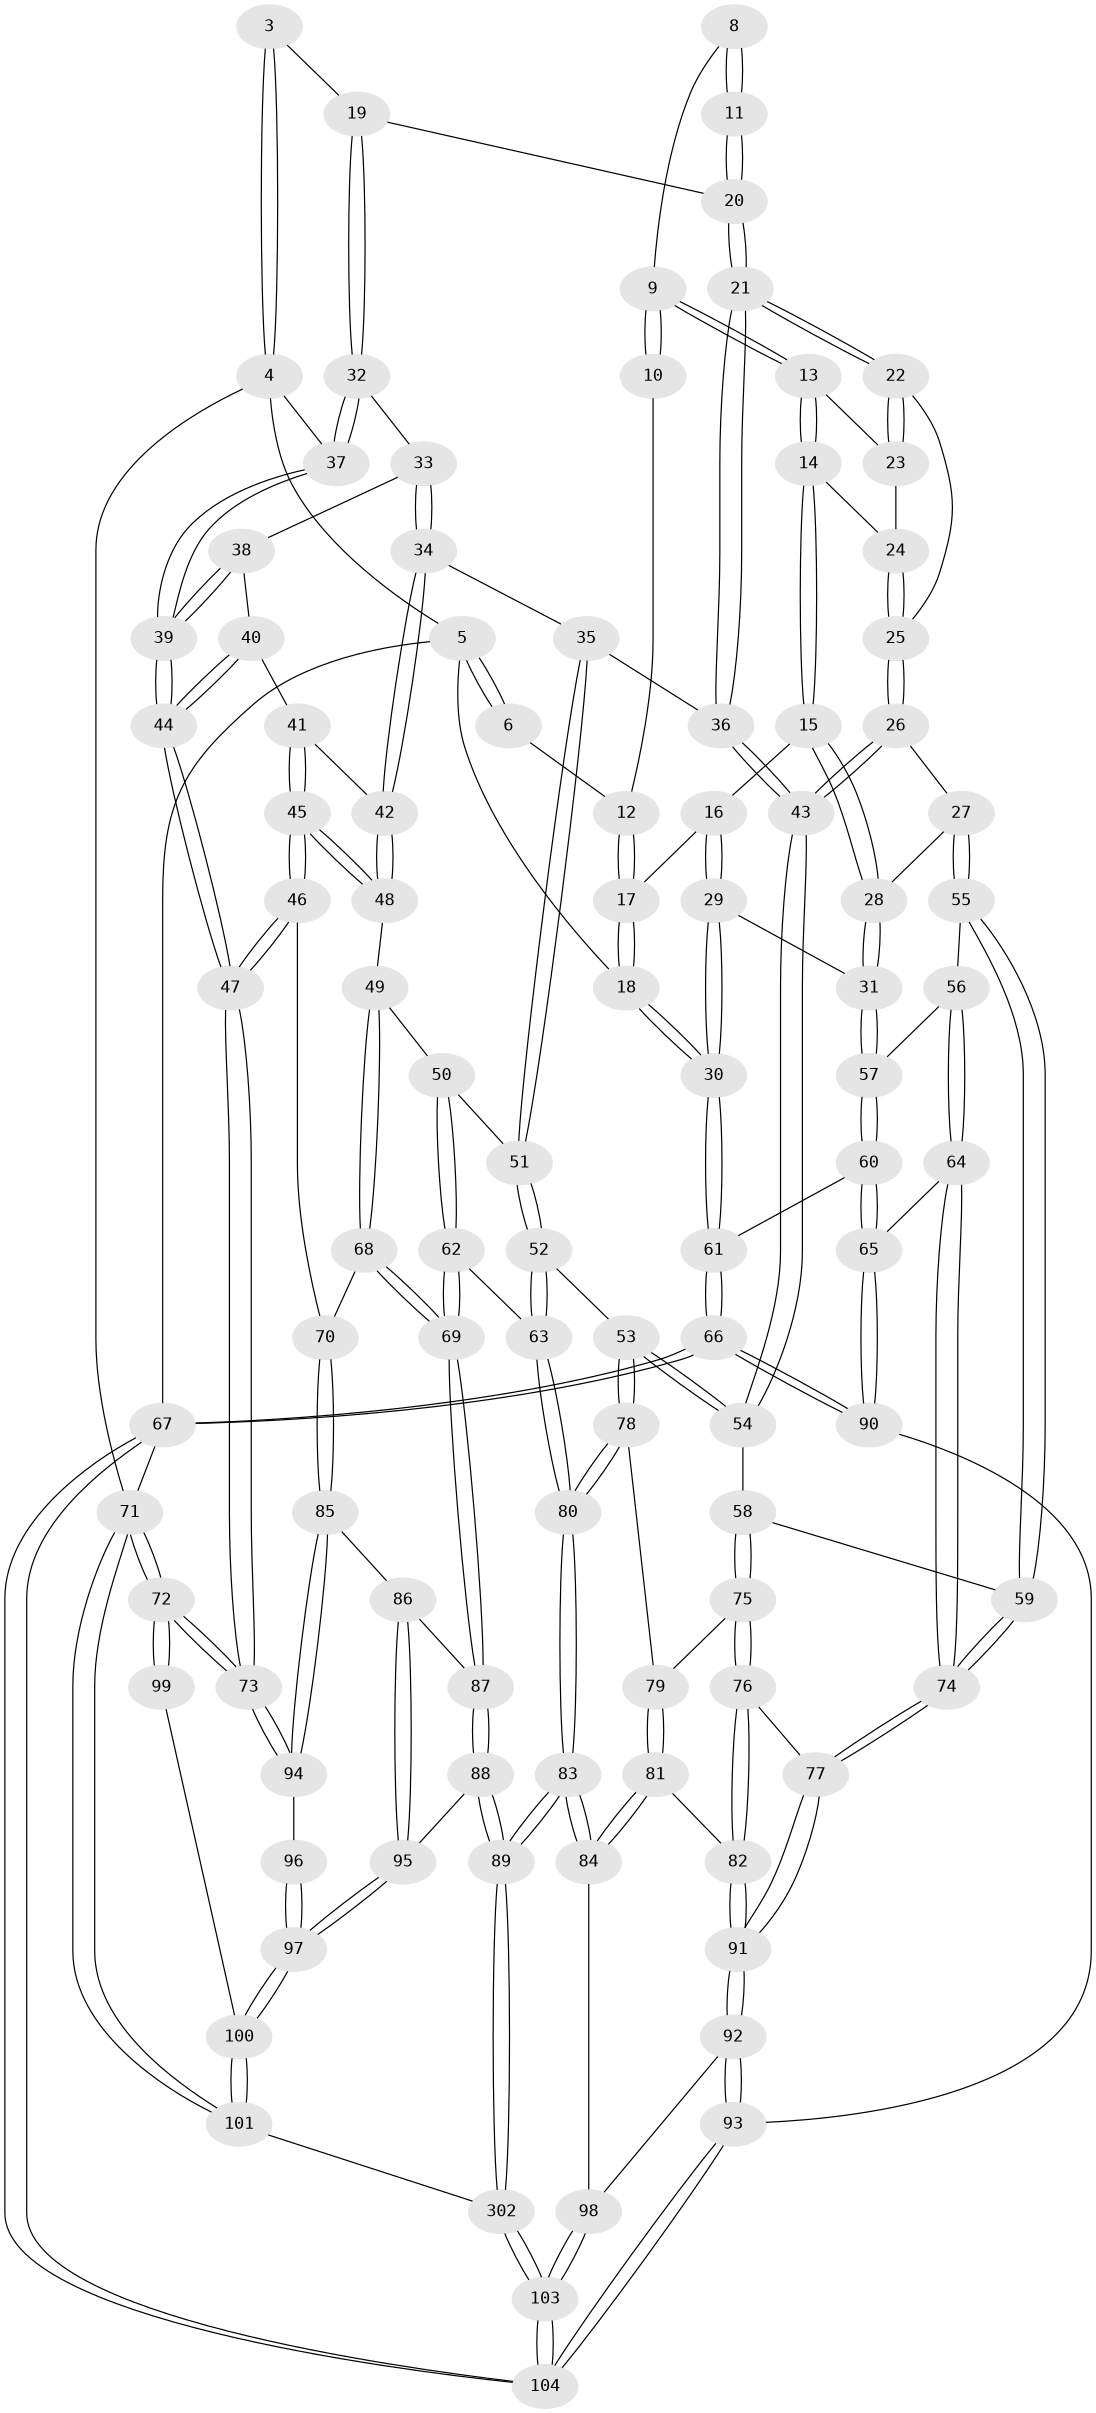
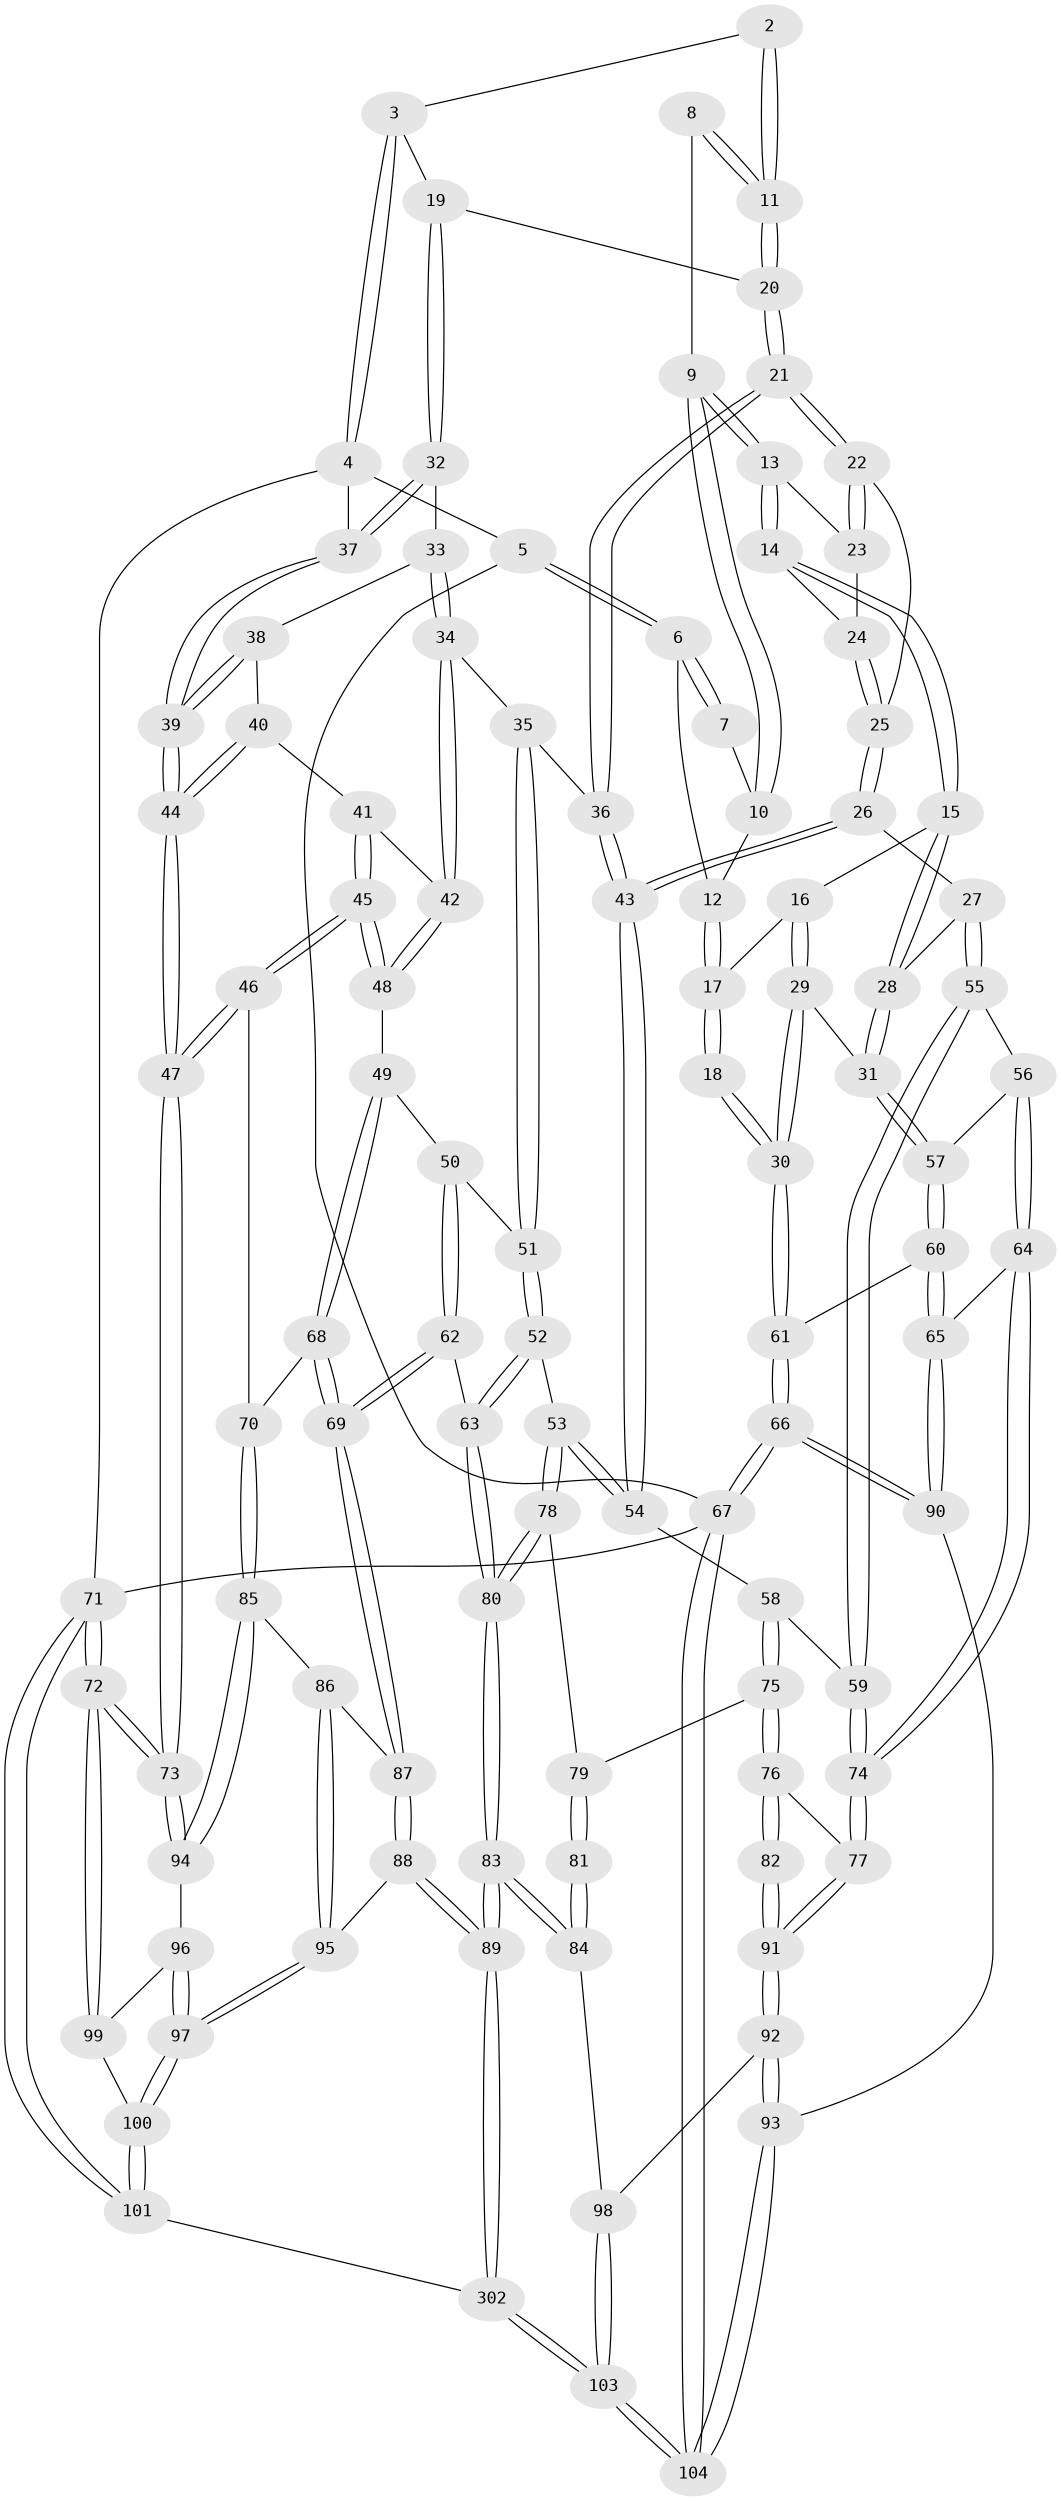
none -> (770, 27)
none -> (725, 726)
(502, 828) -> none
(697, 1818) -> none
none -> (137, 1993)
